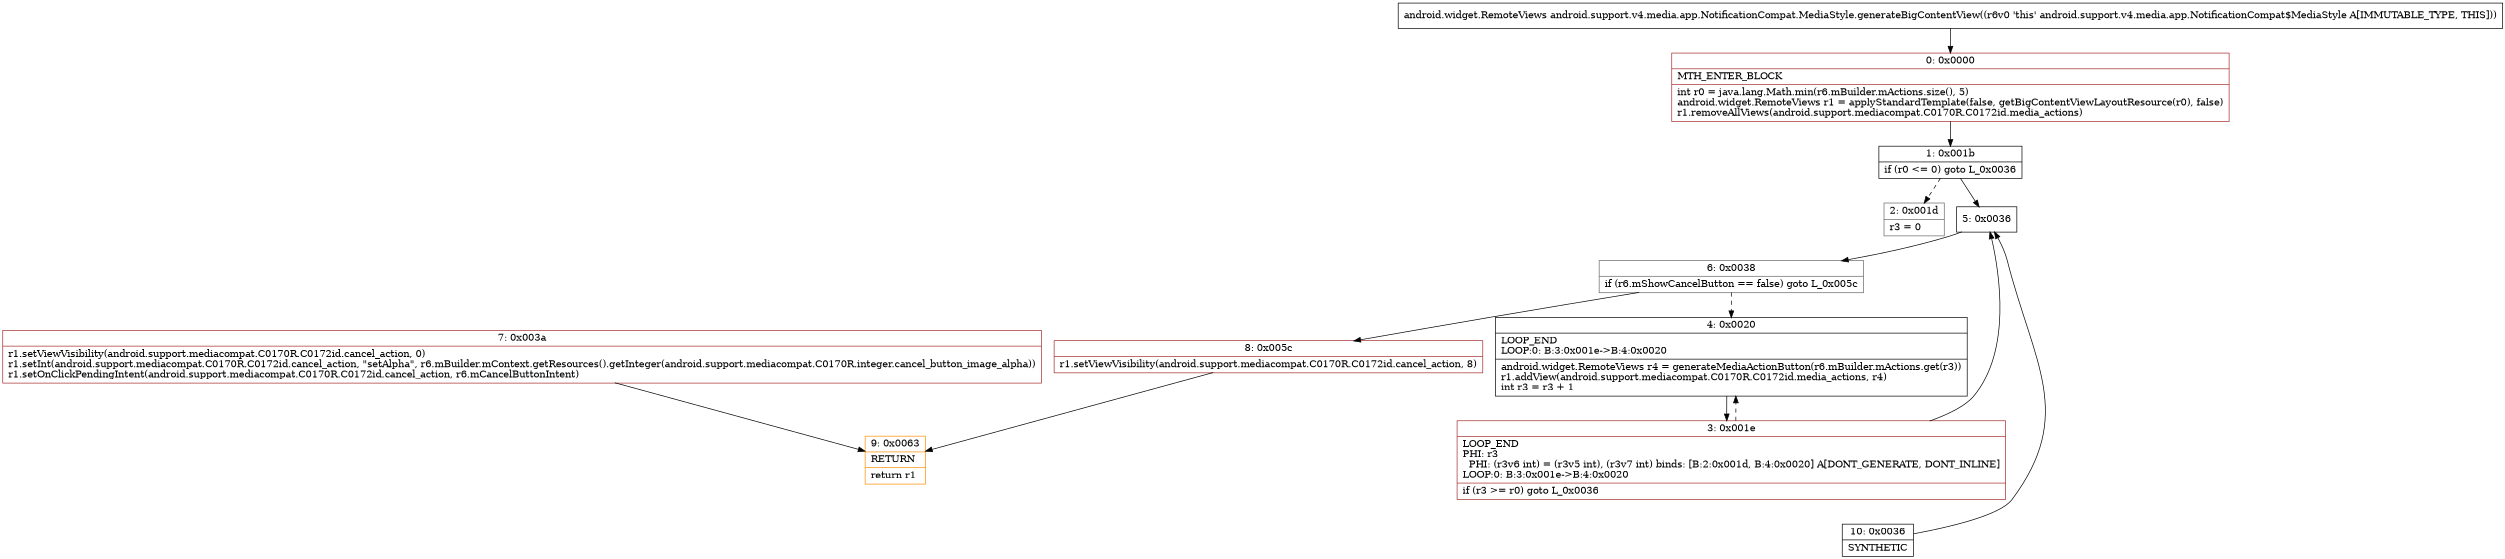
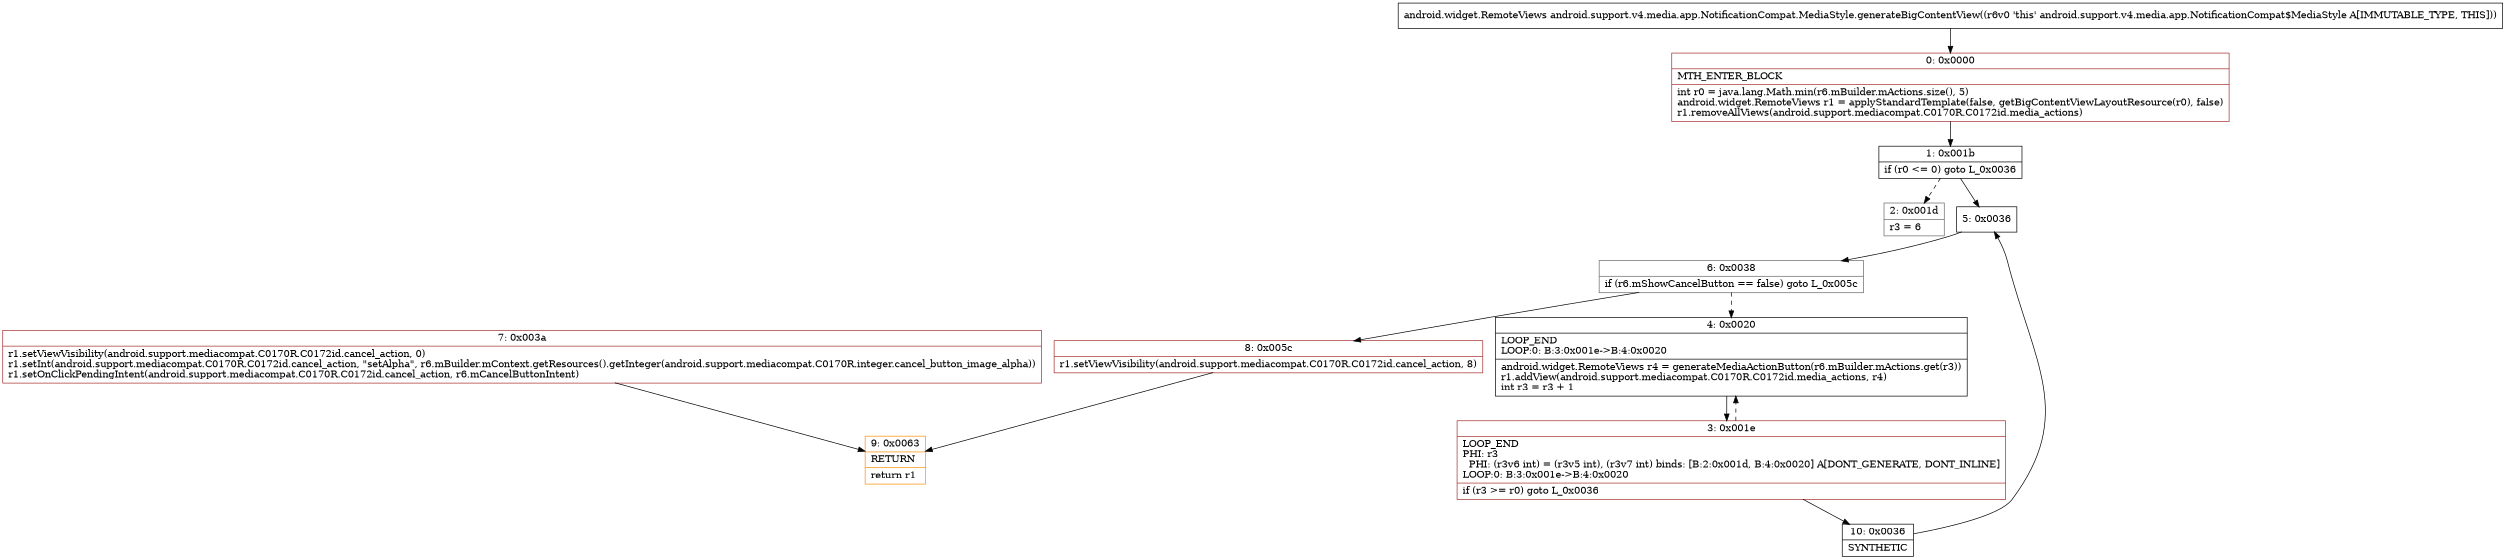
(1905, 227) -> (1905, 227)
(1996, 345) -> (1823, 510)
